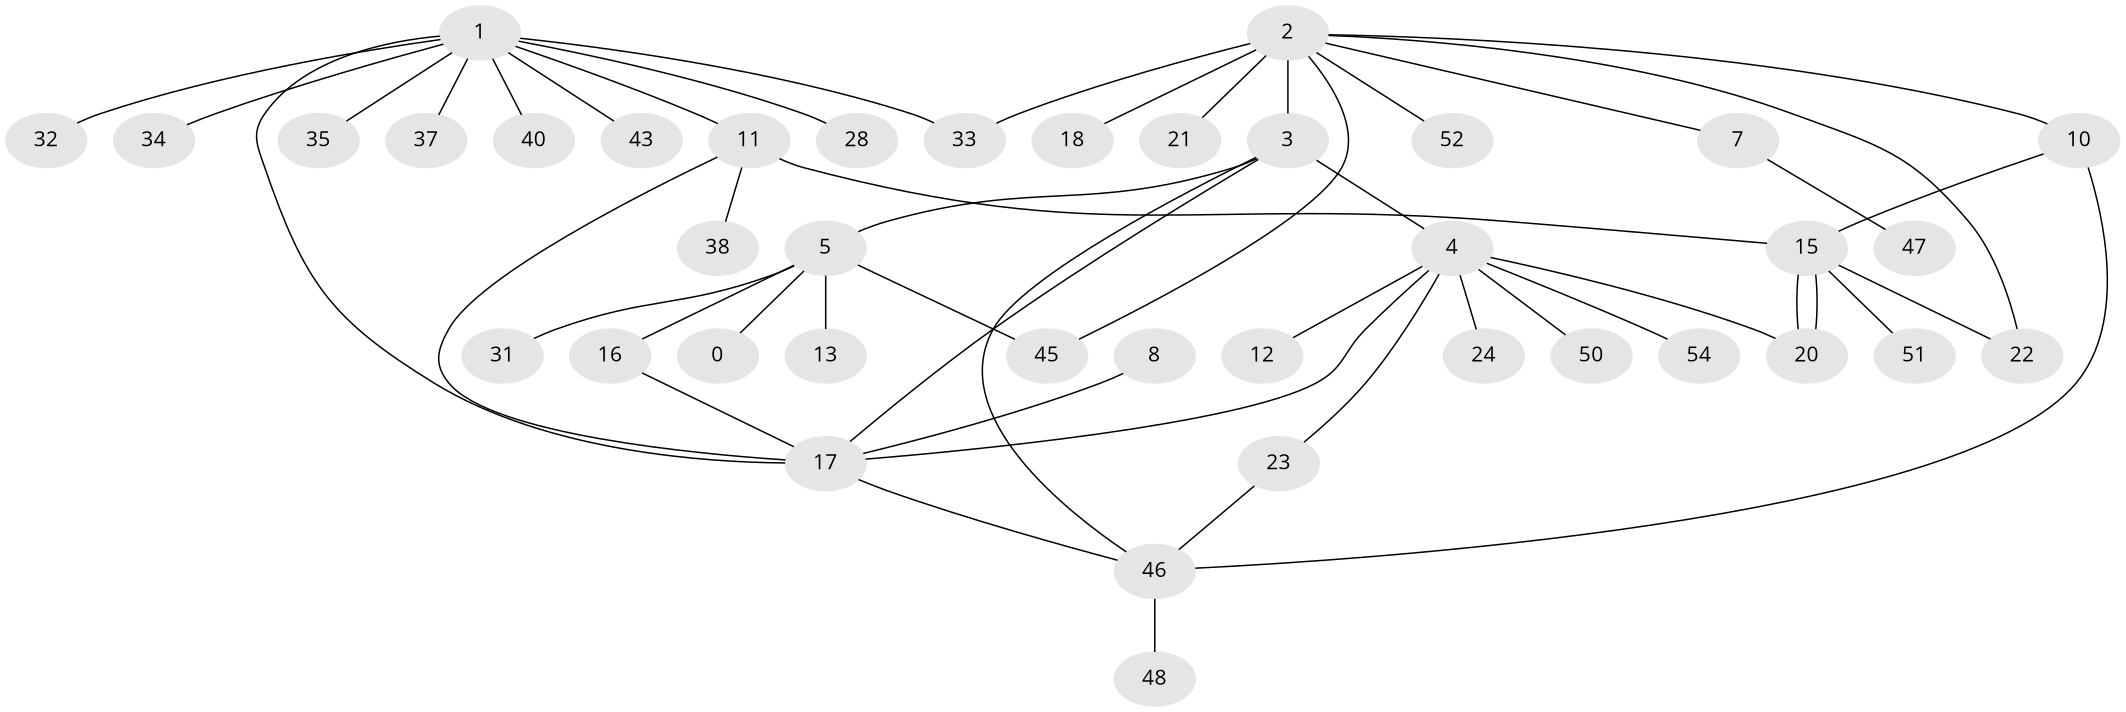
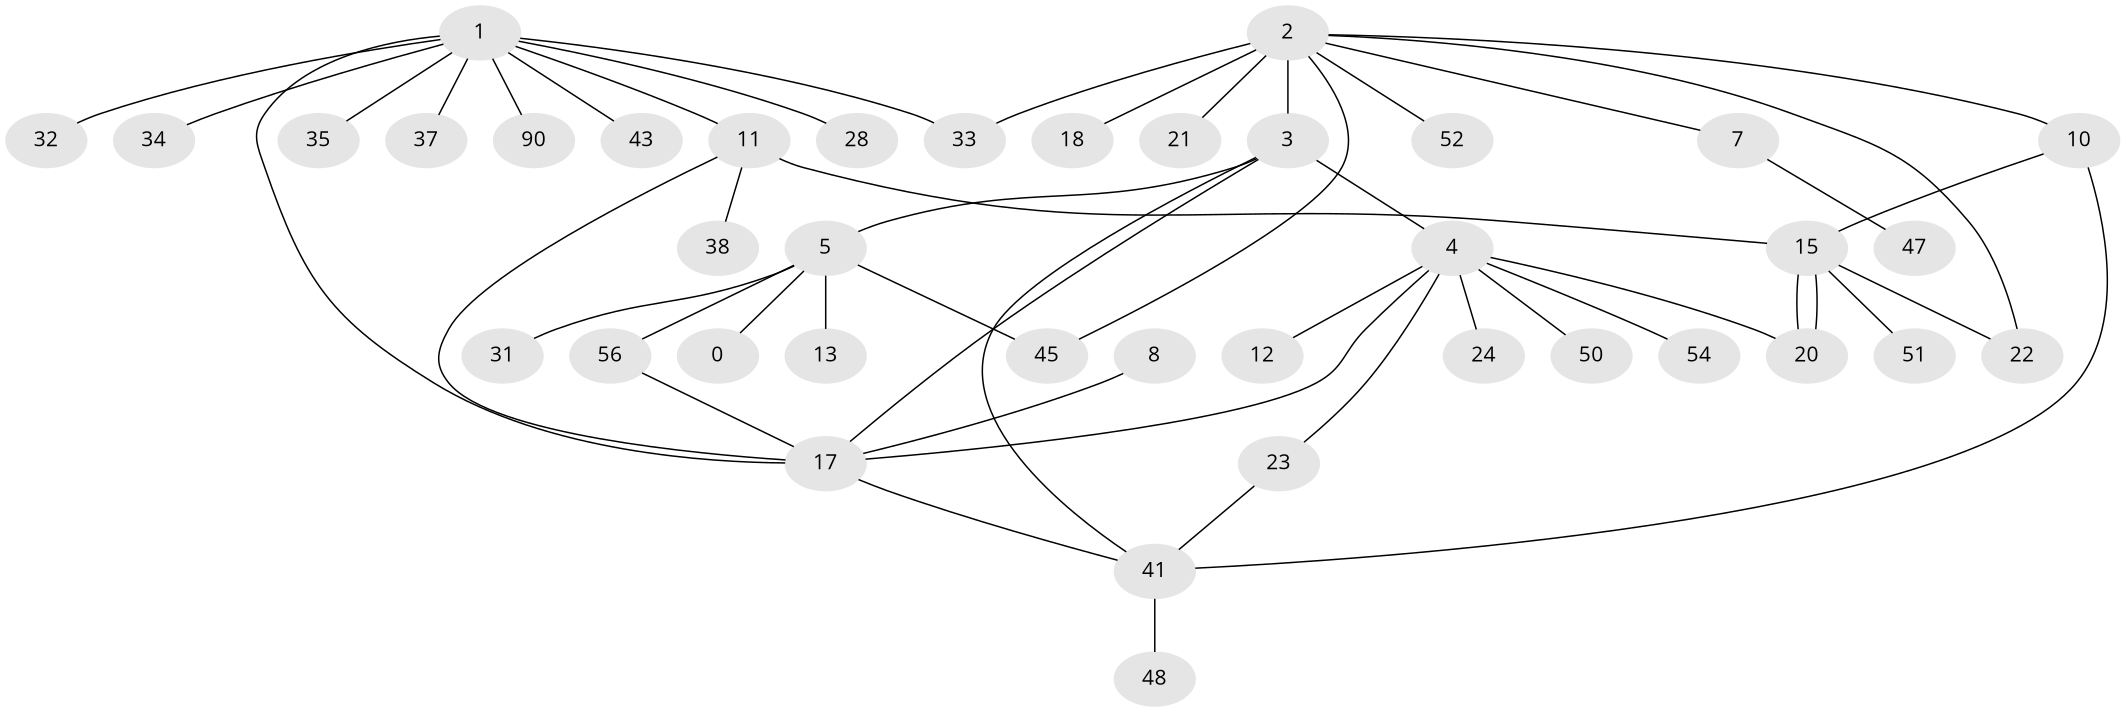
(534, 141) -> (534, 141)
(610, 356) -> (610, 356)
(1155, 571) -> (1155, 571)
